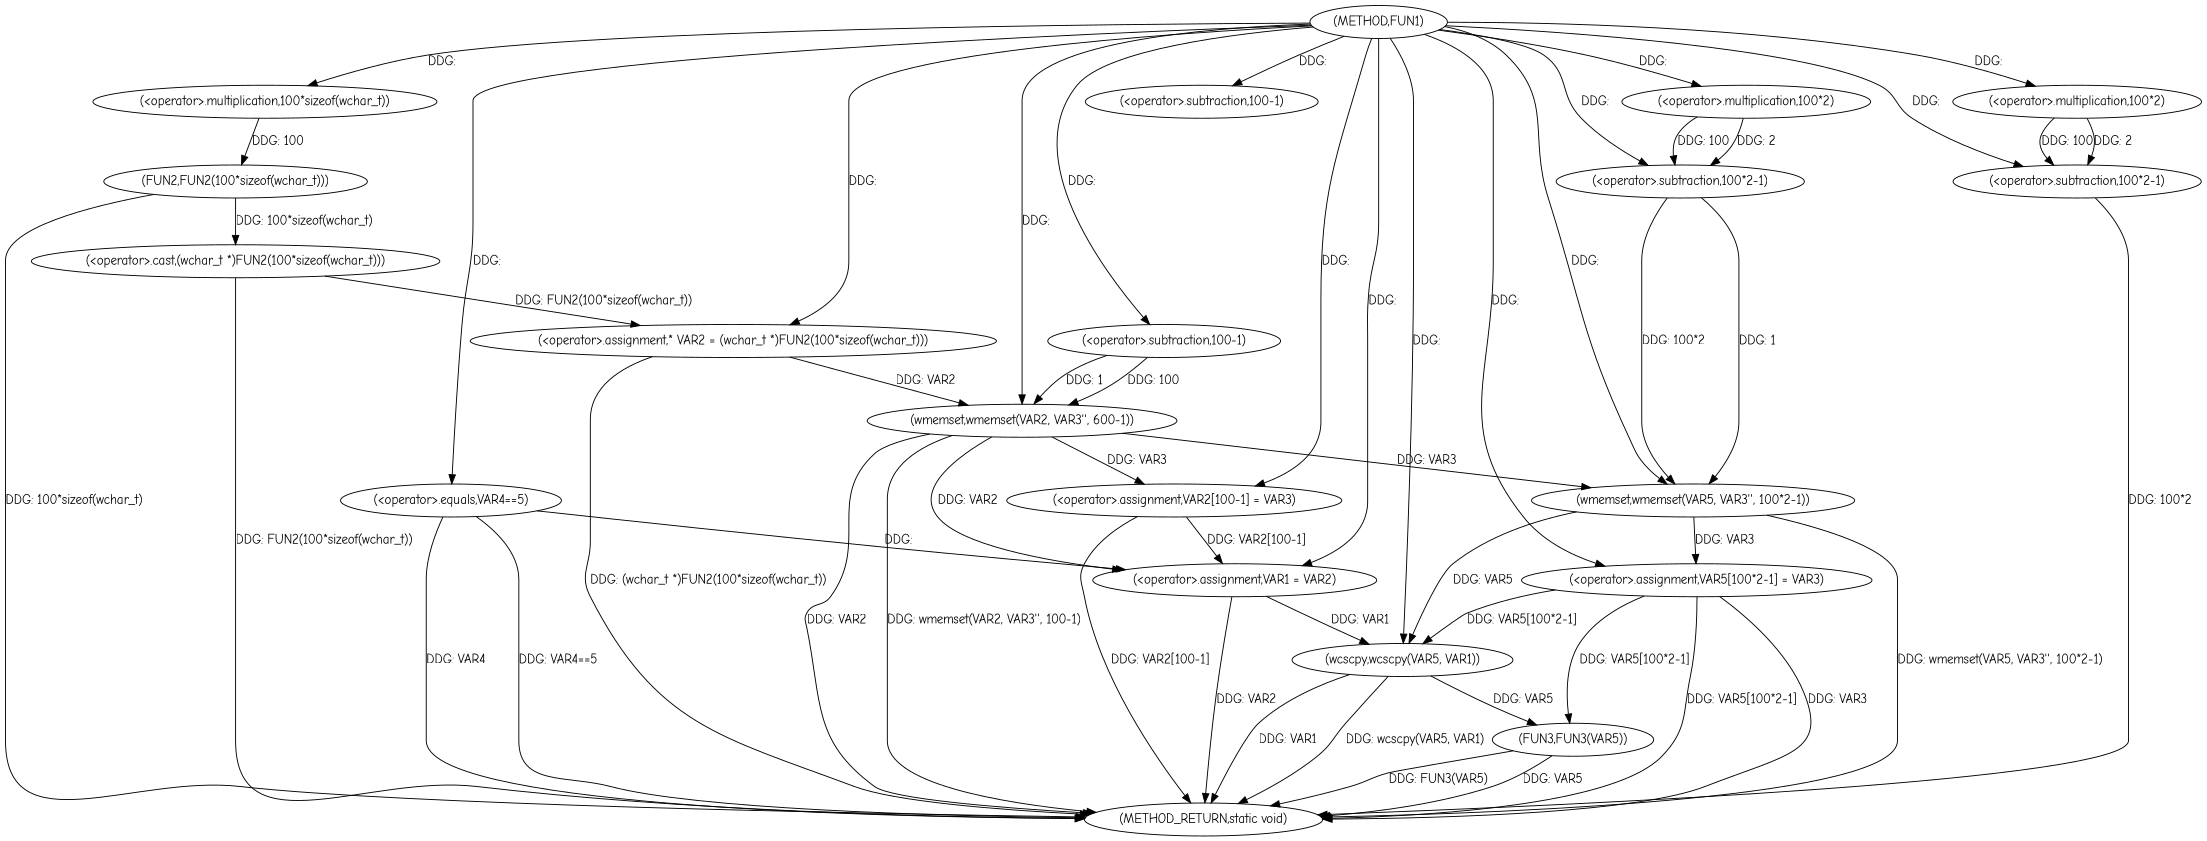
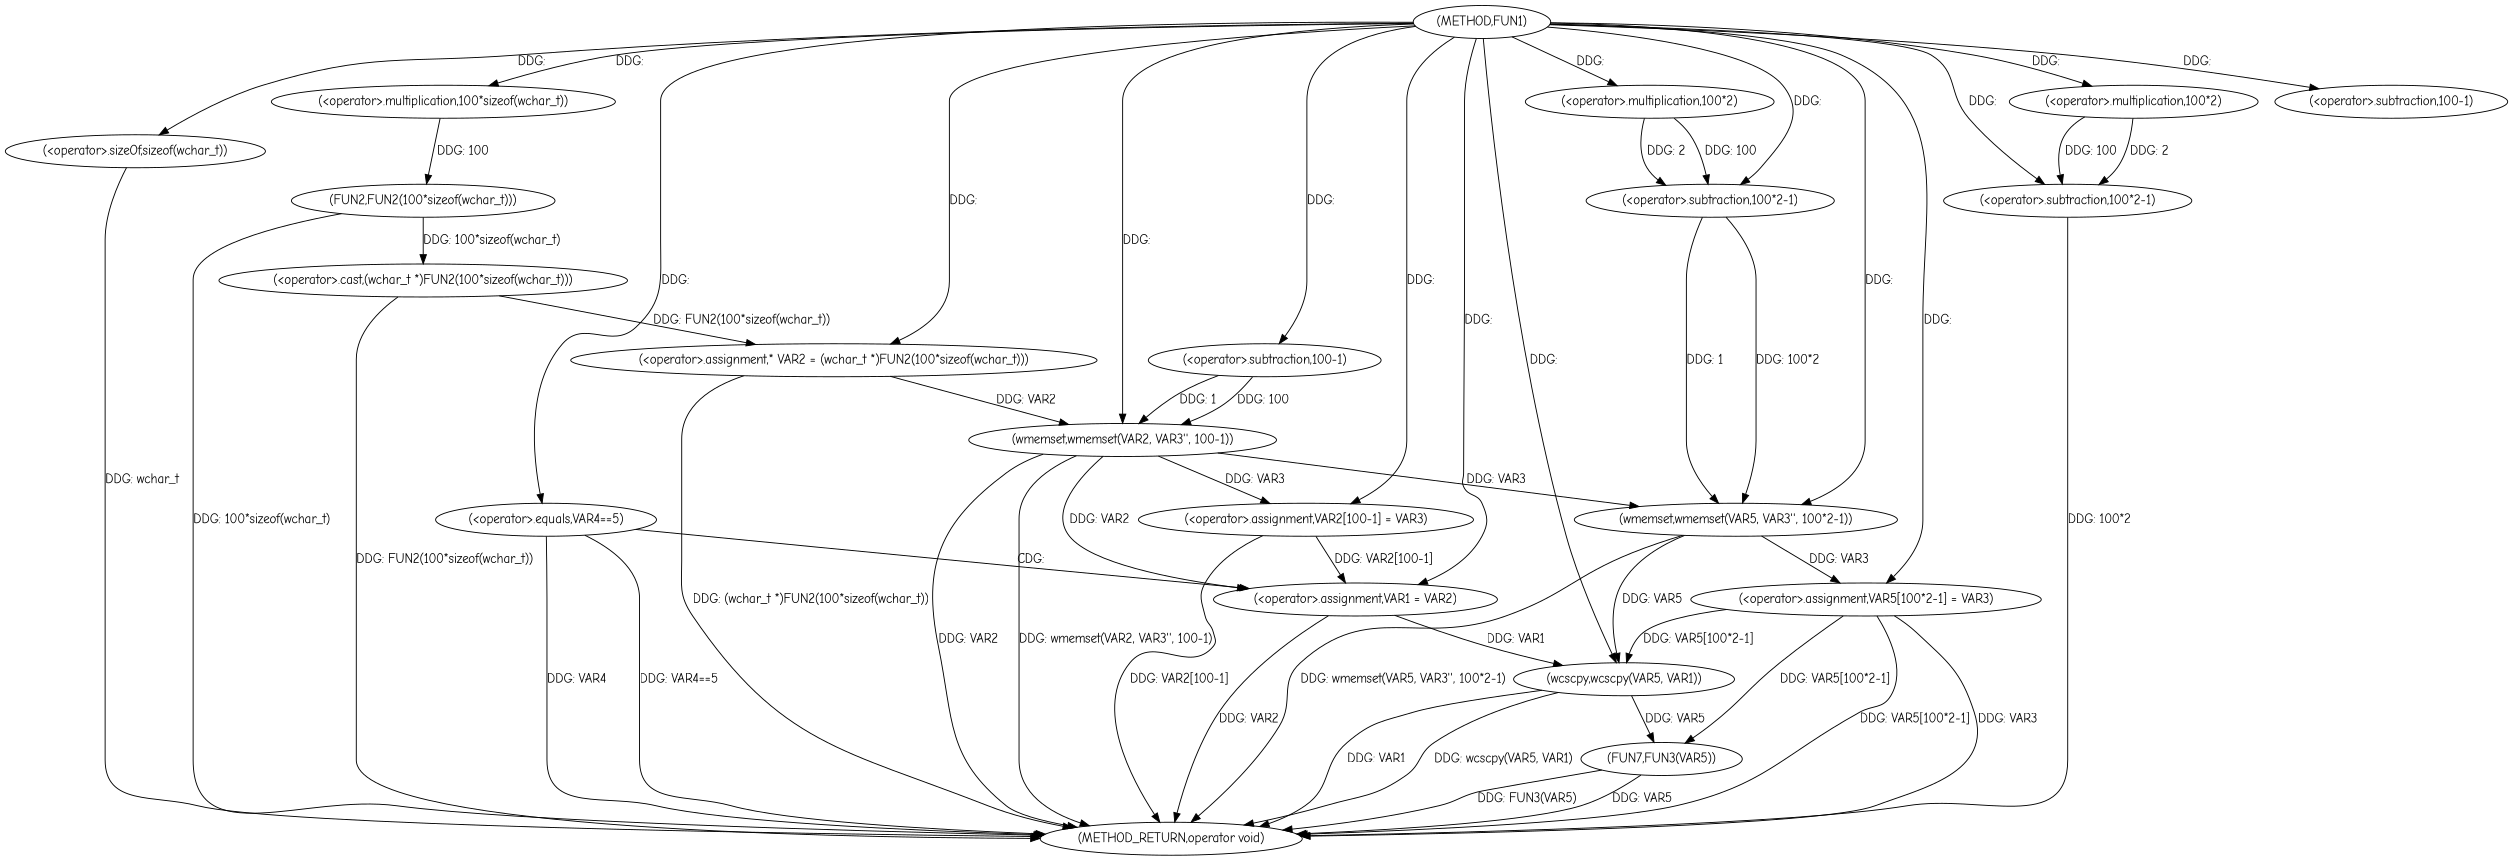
none -> (135, 151)
(1022, 421) -> (1123, 440)
(901, 540) -> (1033, 560)
(1573, 740) -> (1662, 759)
(1204, 820) -> (1171, 839)
